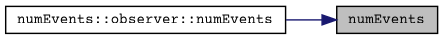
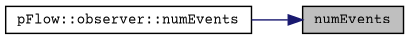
(146, 20) -> (129, 20)
